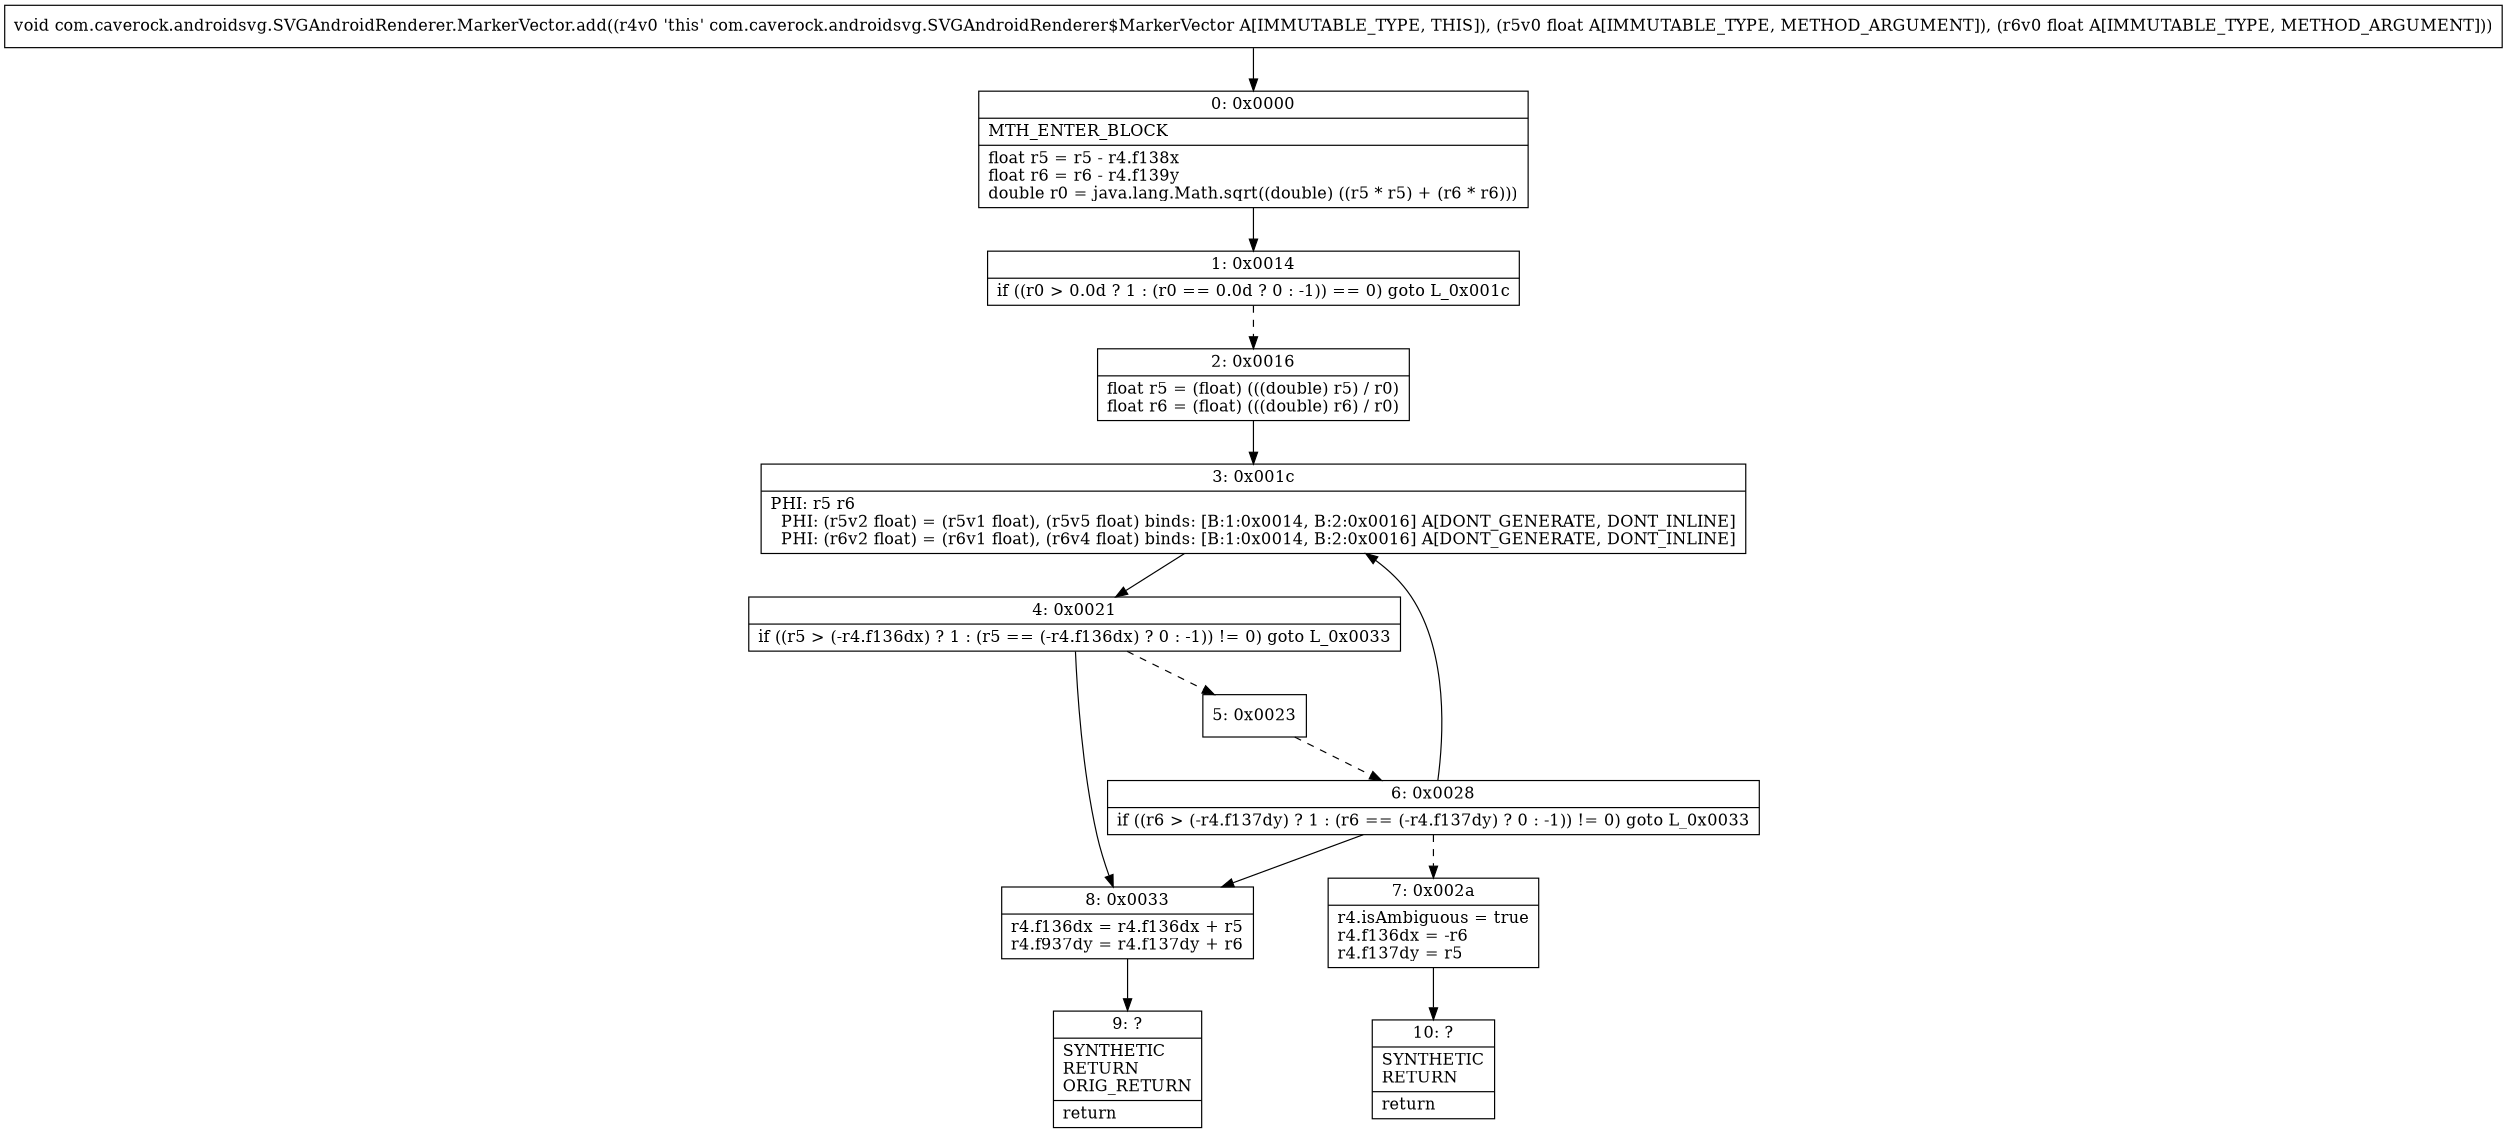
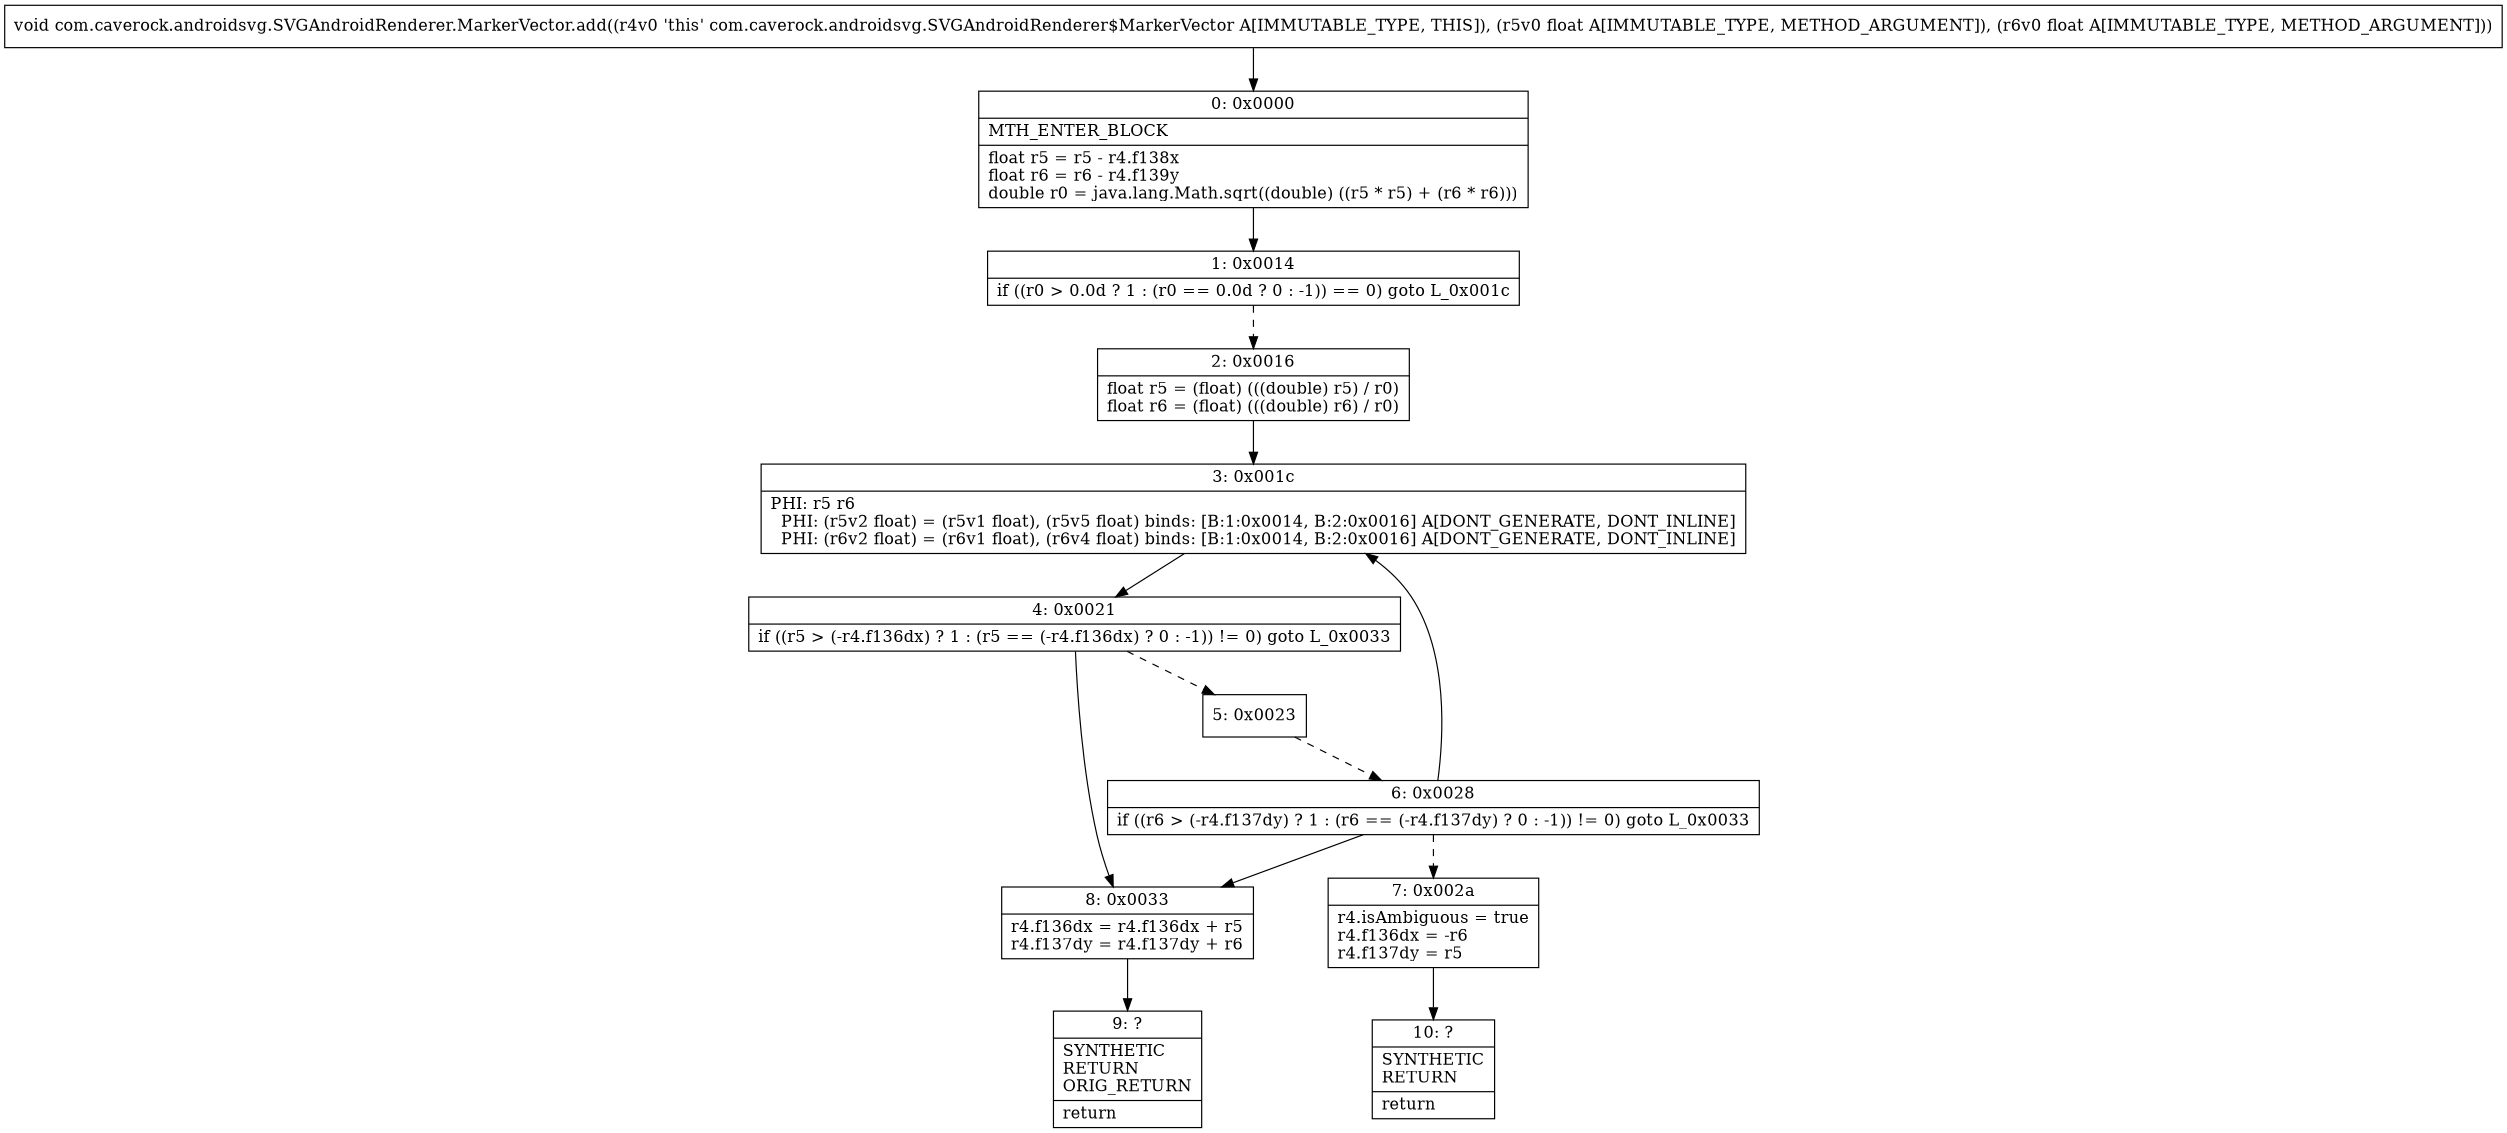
(1128, 945) -> (1128, 945)
